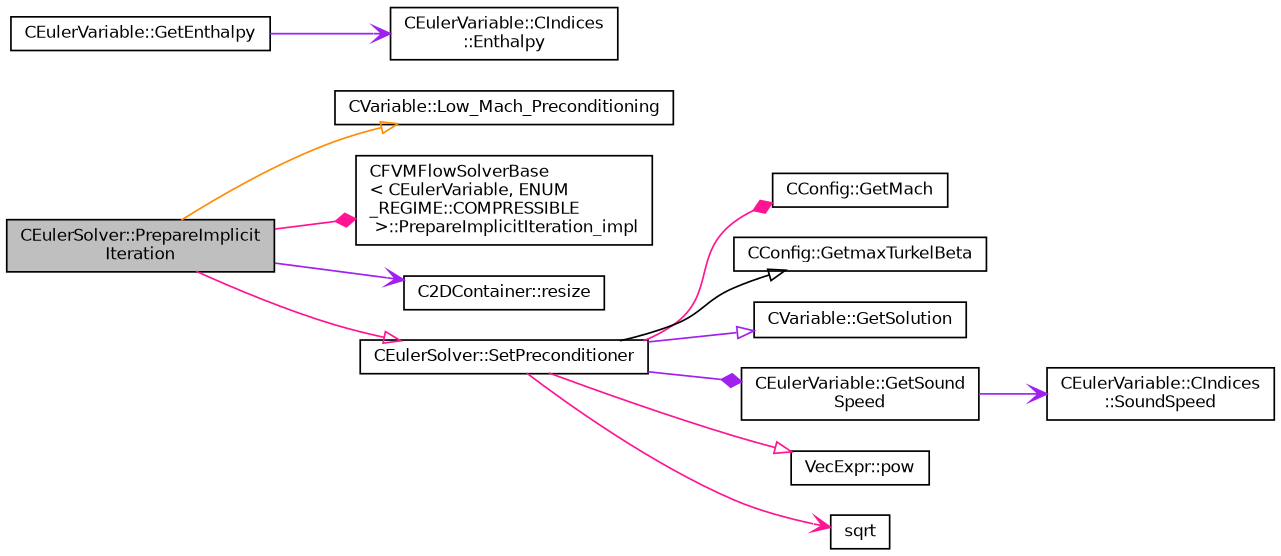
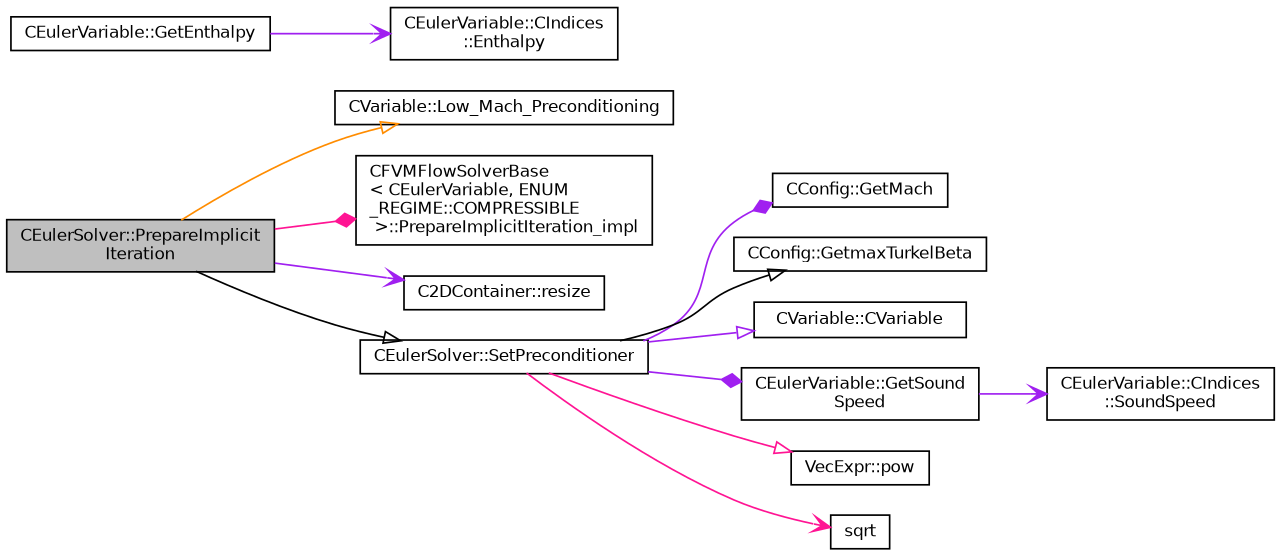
(703, 279) -> (703, 279)
(288, 309) -> (288, 309)
(860, 320) -> (860, 320)
